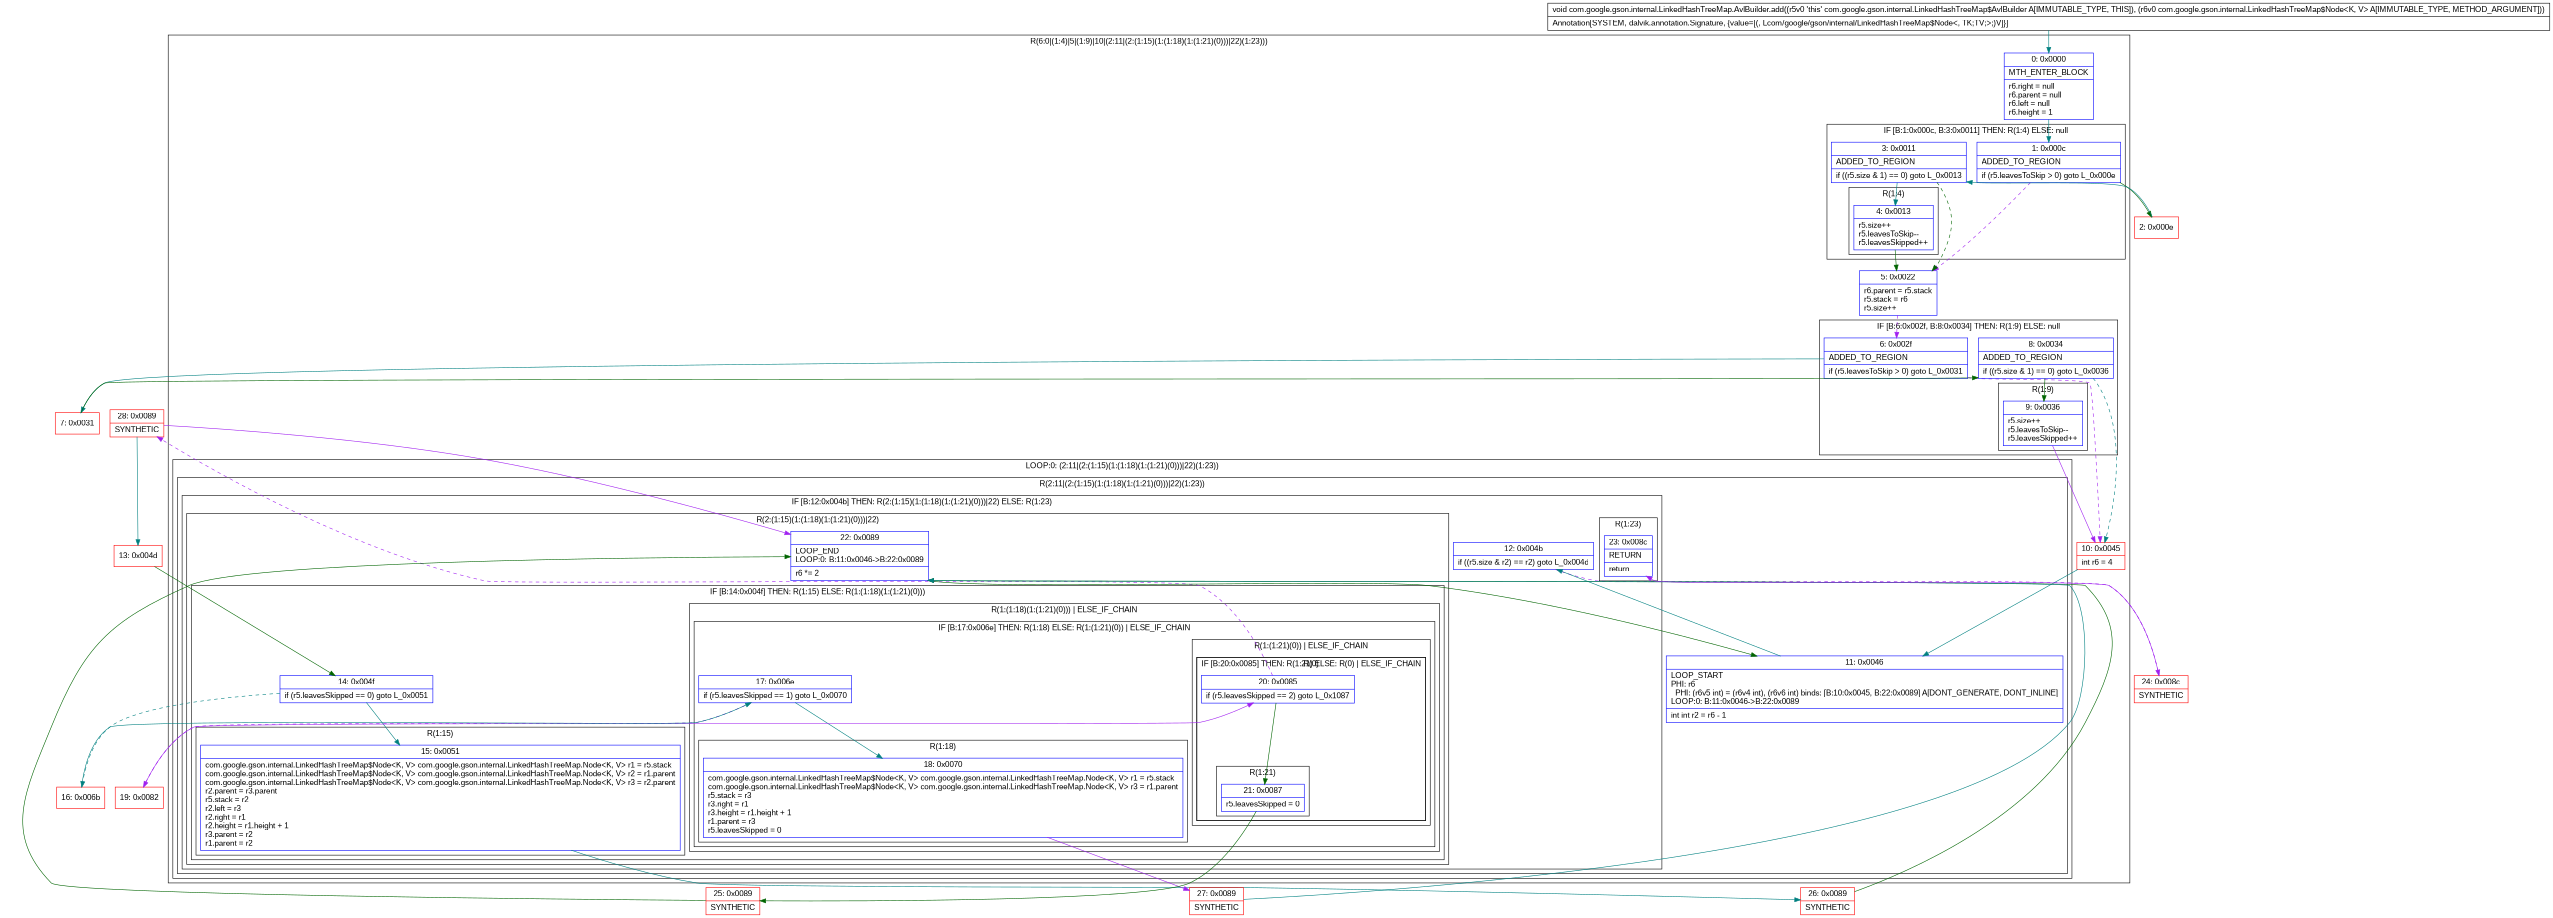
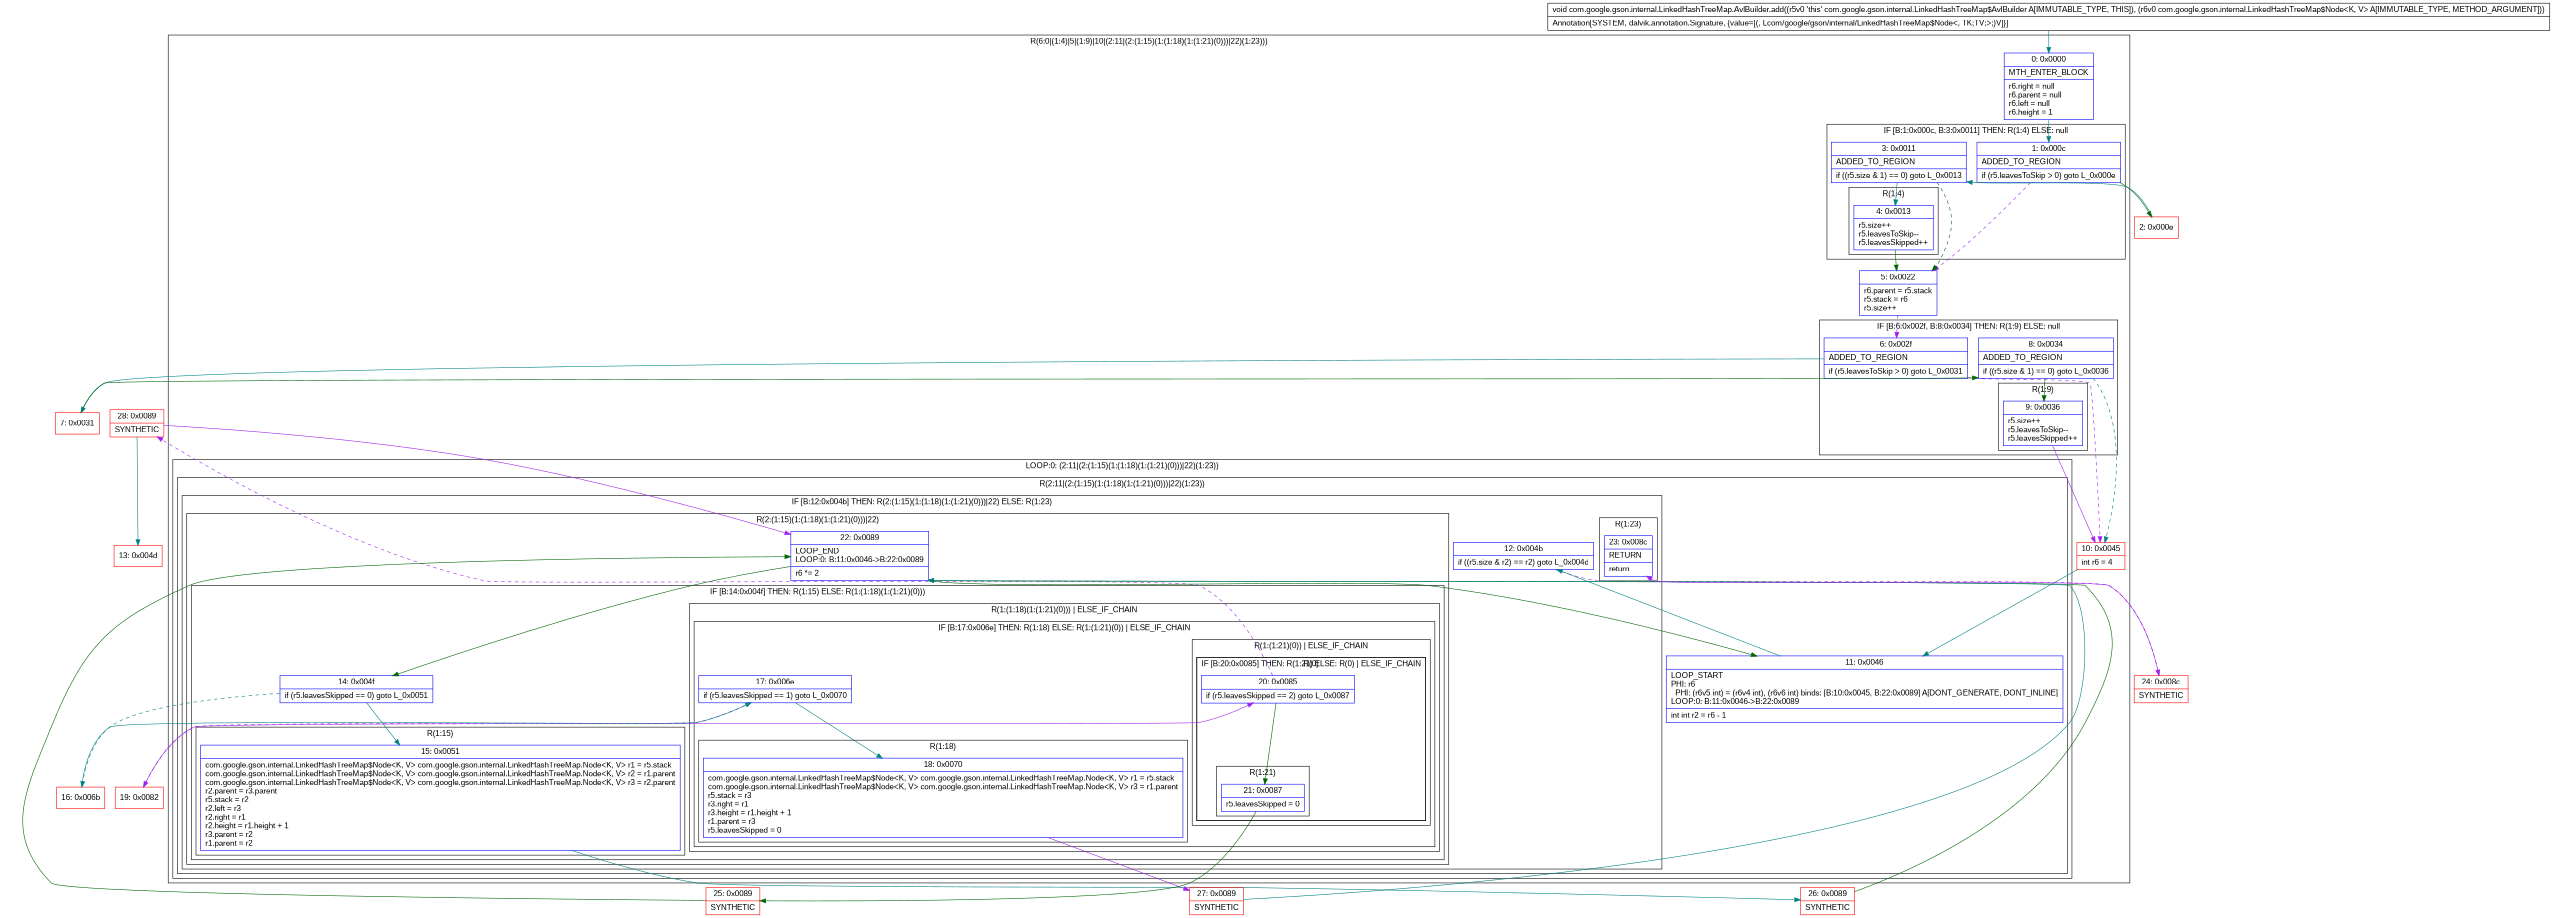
(242, 620) -> (592, 612)
(1278, 696) -> (1278, 696)
